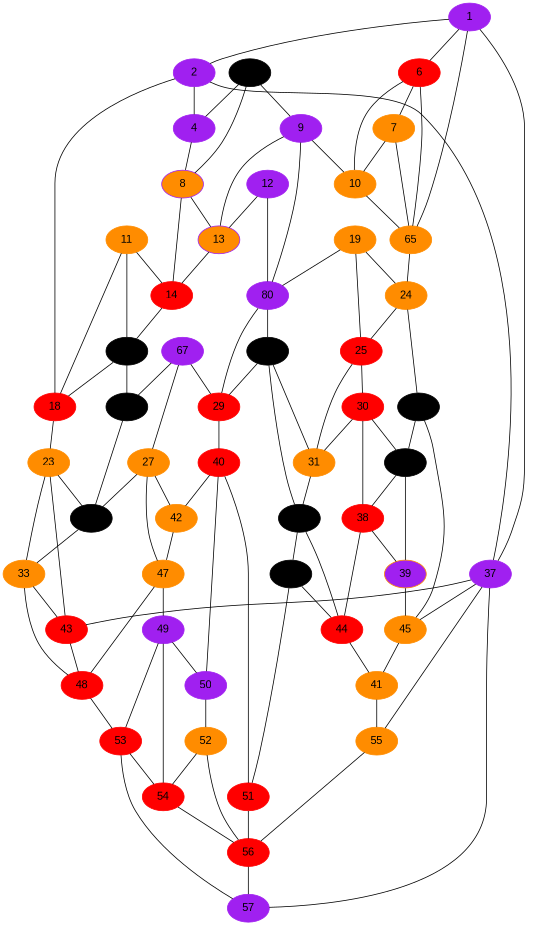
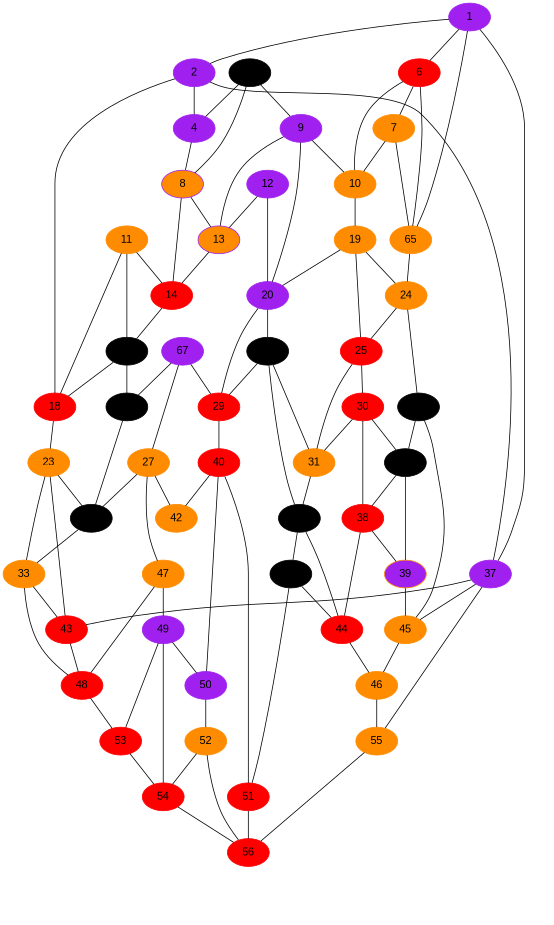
(383, 212) -> (355, 212)
(268, 296) -> (268, 296)
(170, 546) -> none
(377, 685) -> (377, 685)
(248, 908) -> none
